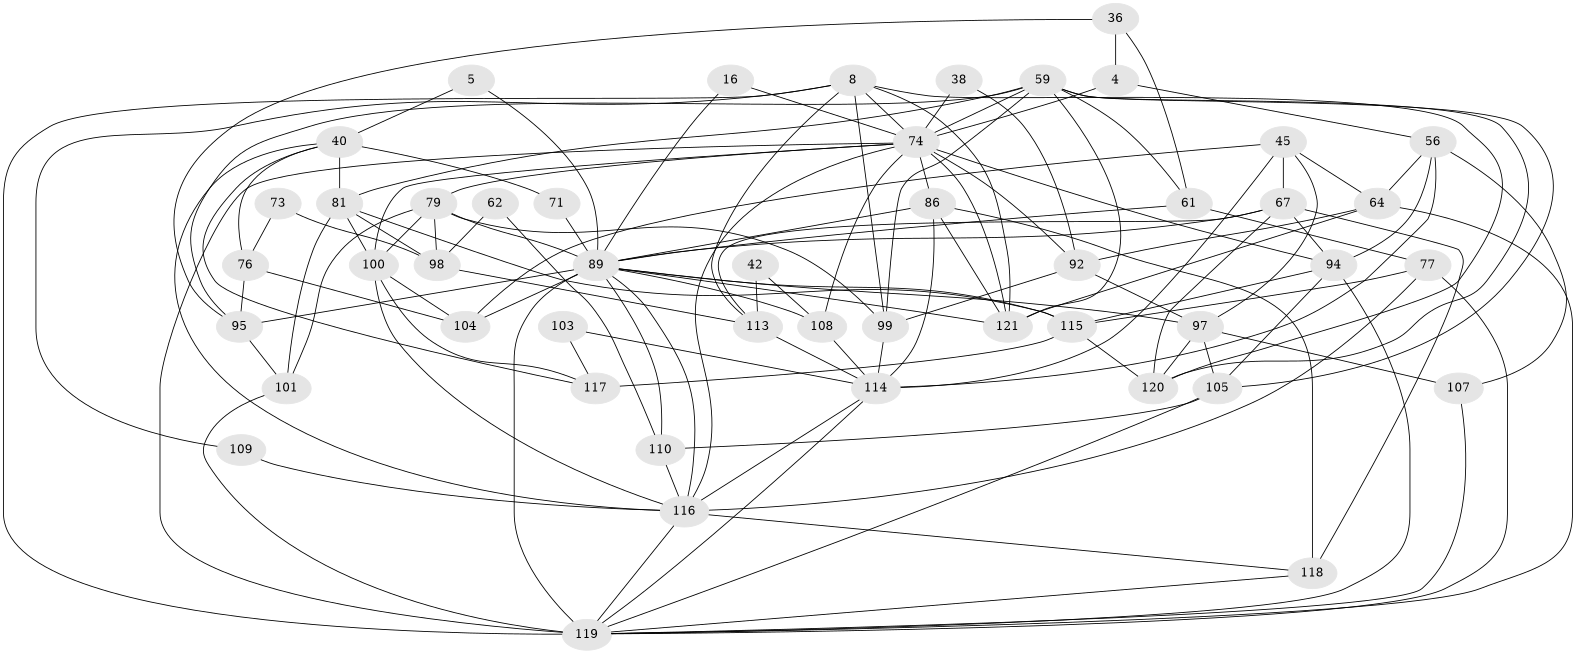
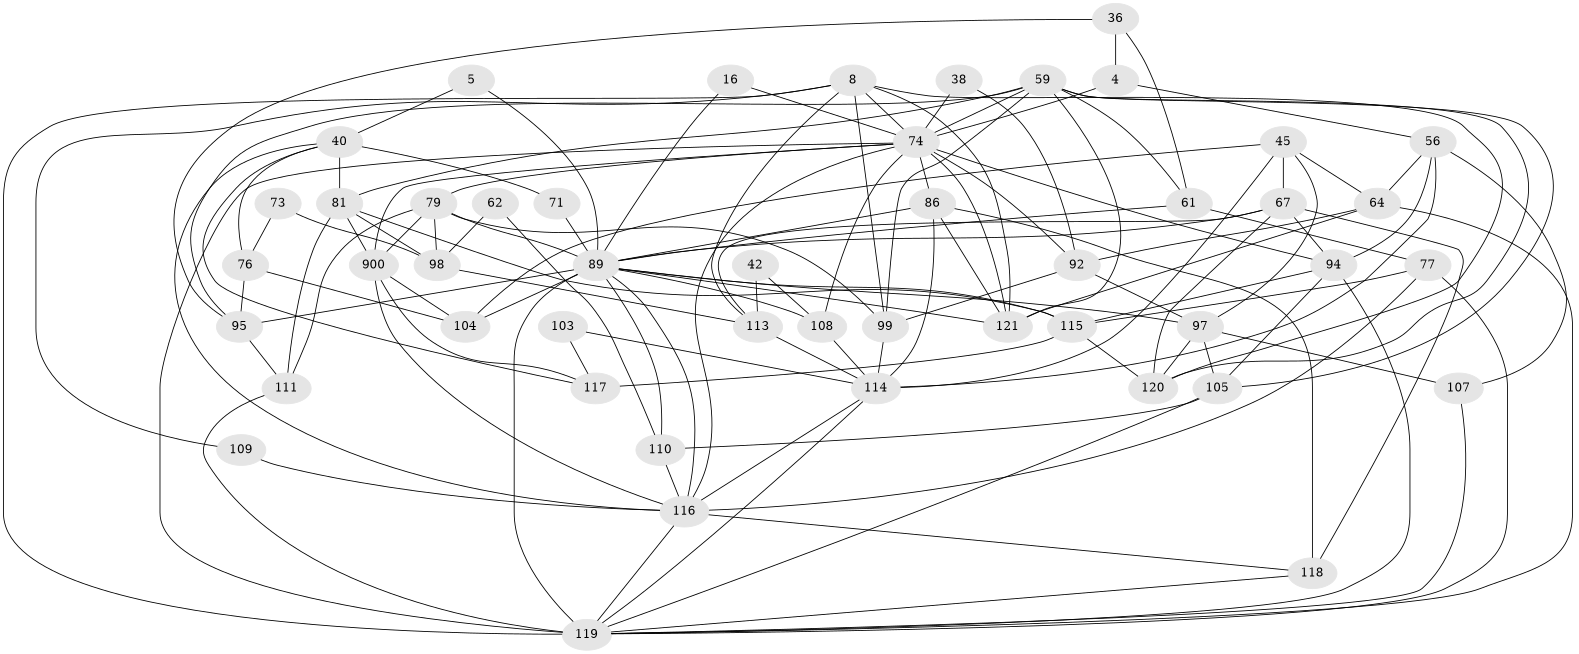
(374, 265) -> (374, 265)
(287, 388) -> (287, 388)
